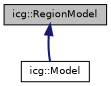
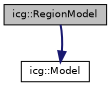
(49, 48) -> (62, 38)
